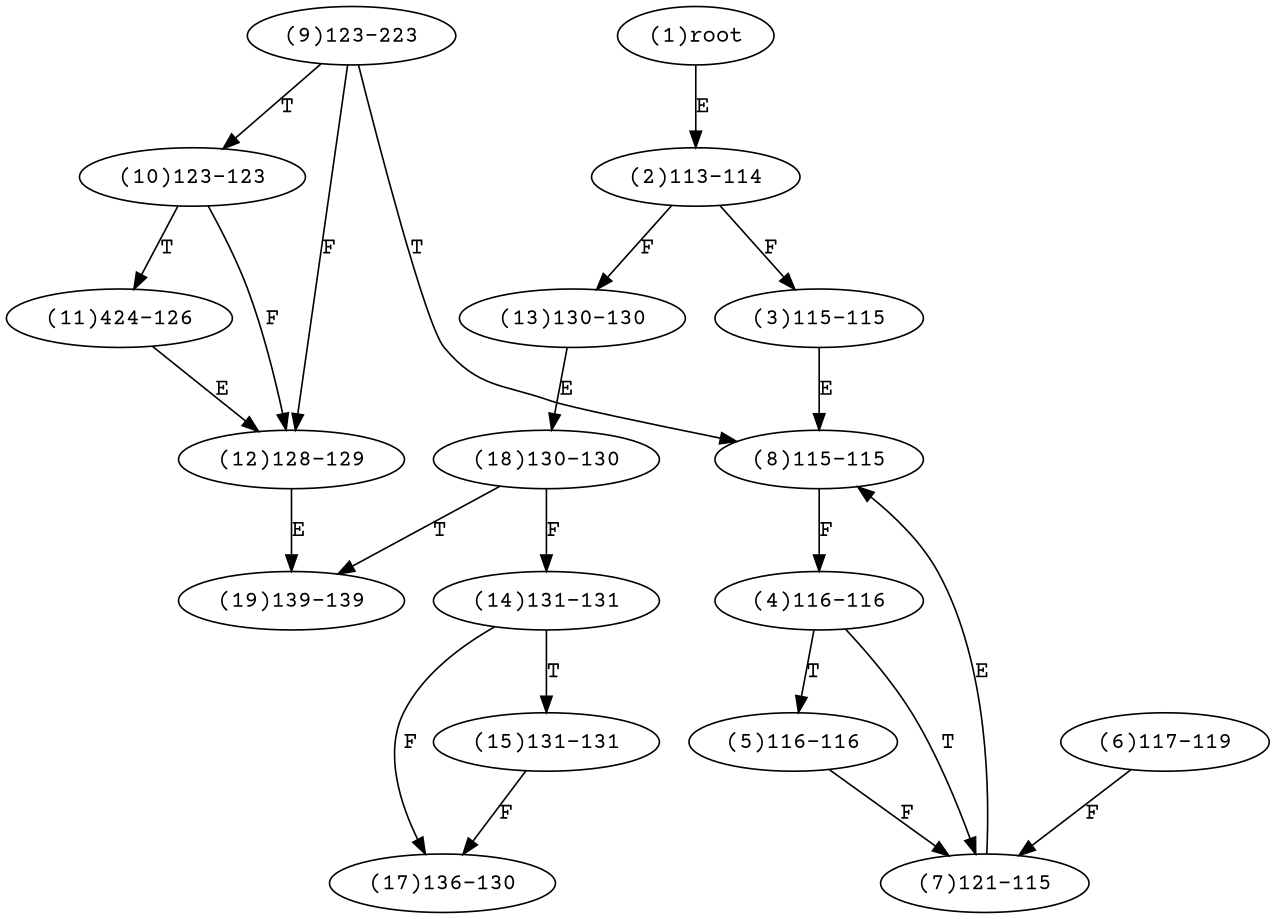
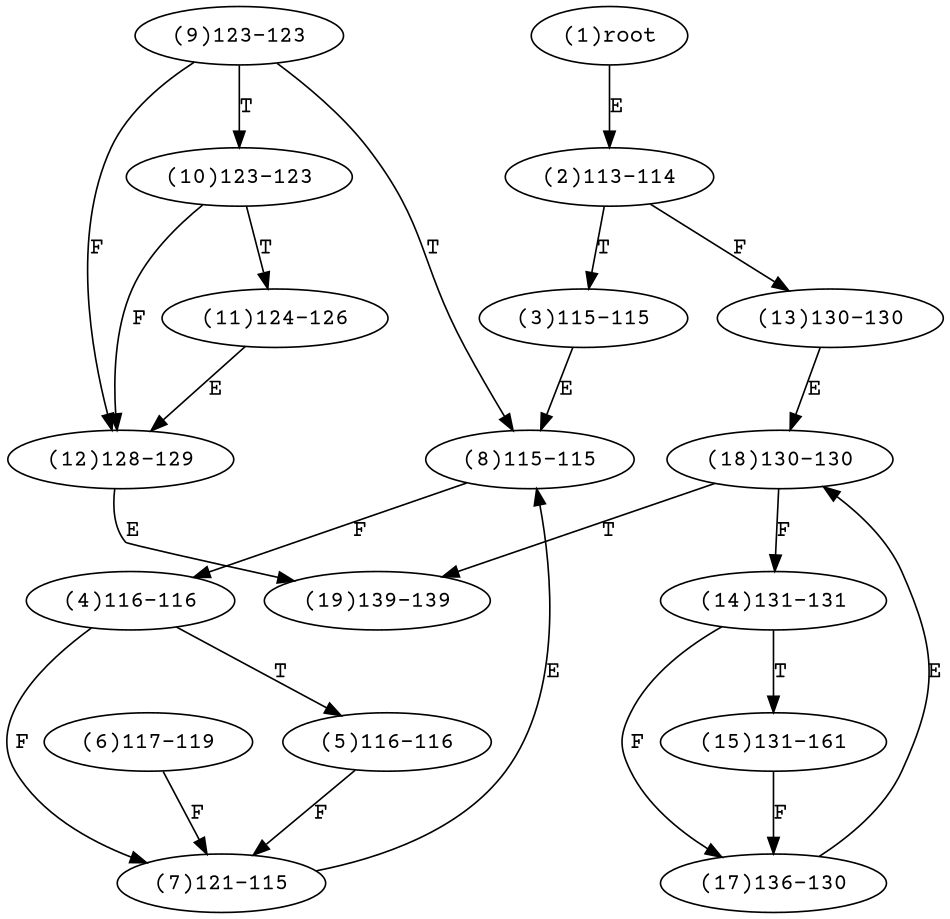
(352, 36) -> (239, 36)
(771, 248) -> (604, 248)
(119, 318) -> (275, 318)
none -> (928, 681)
(546, 742) -> (773, 742)
(948, 742) -> (23, 742)
